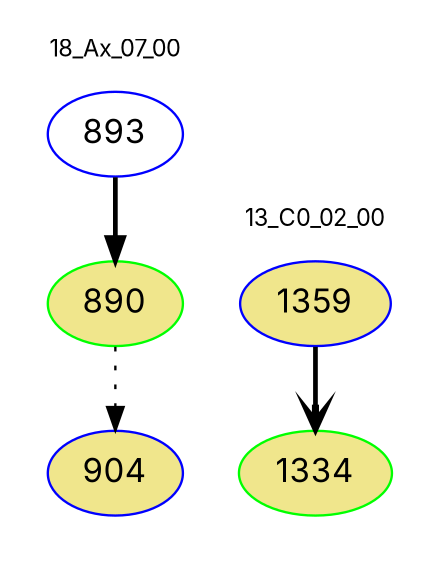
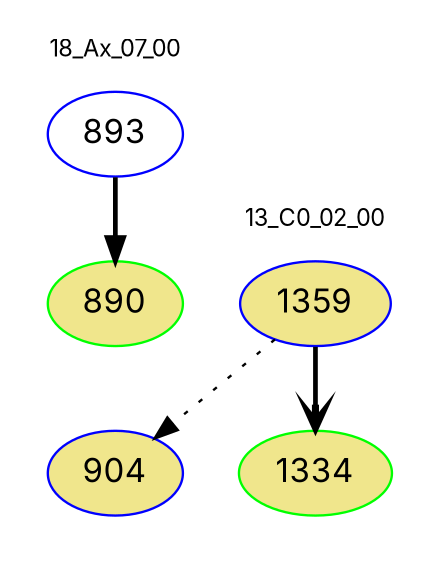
(115, 377) -> (237, 371)
